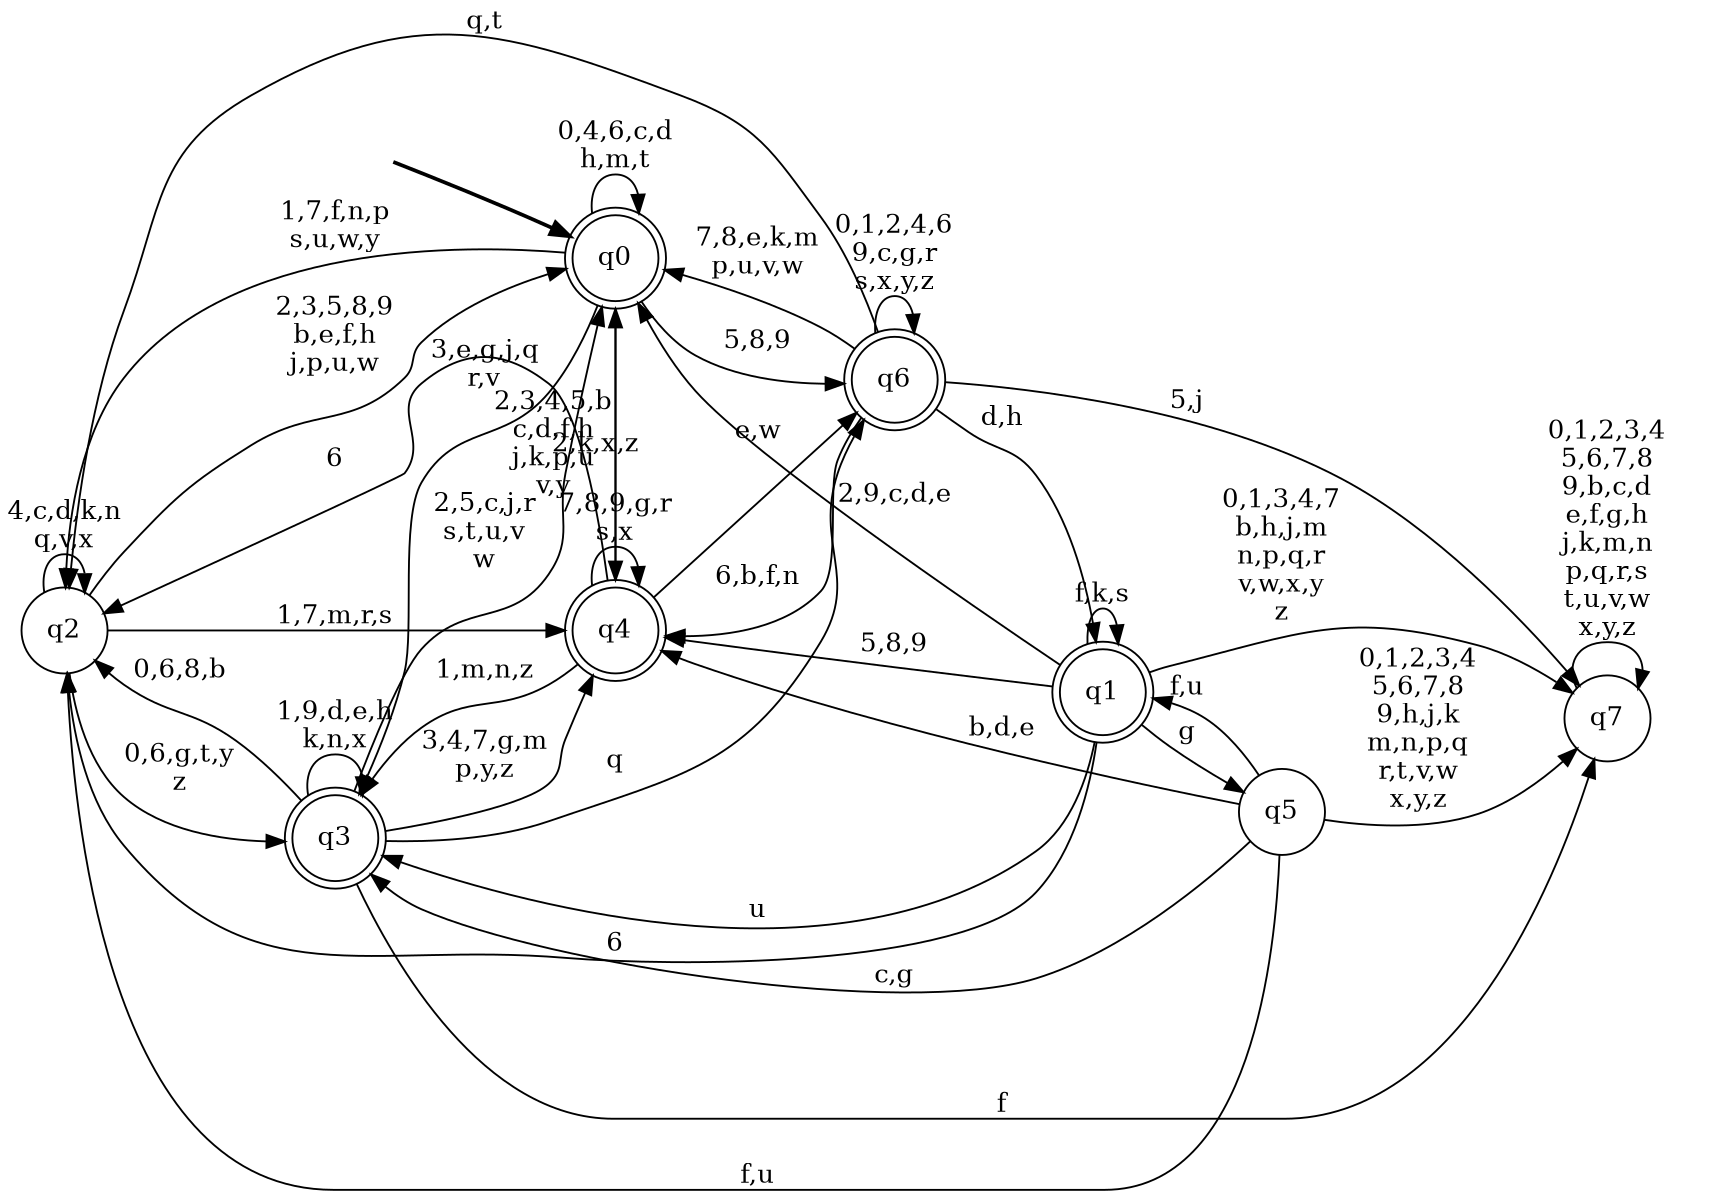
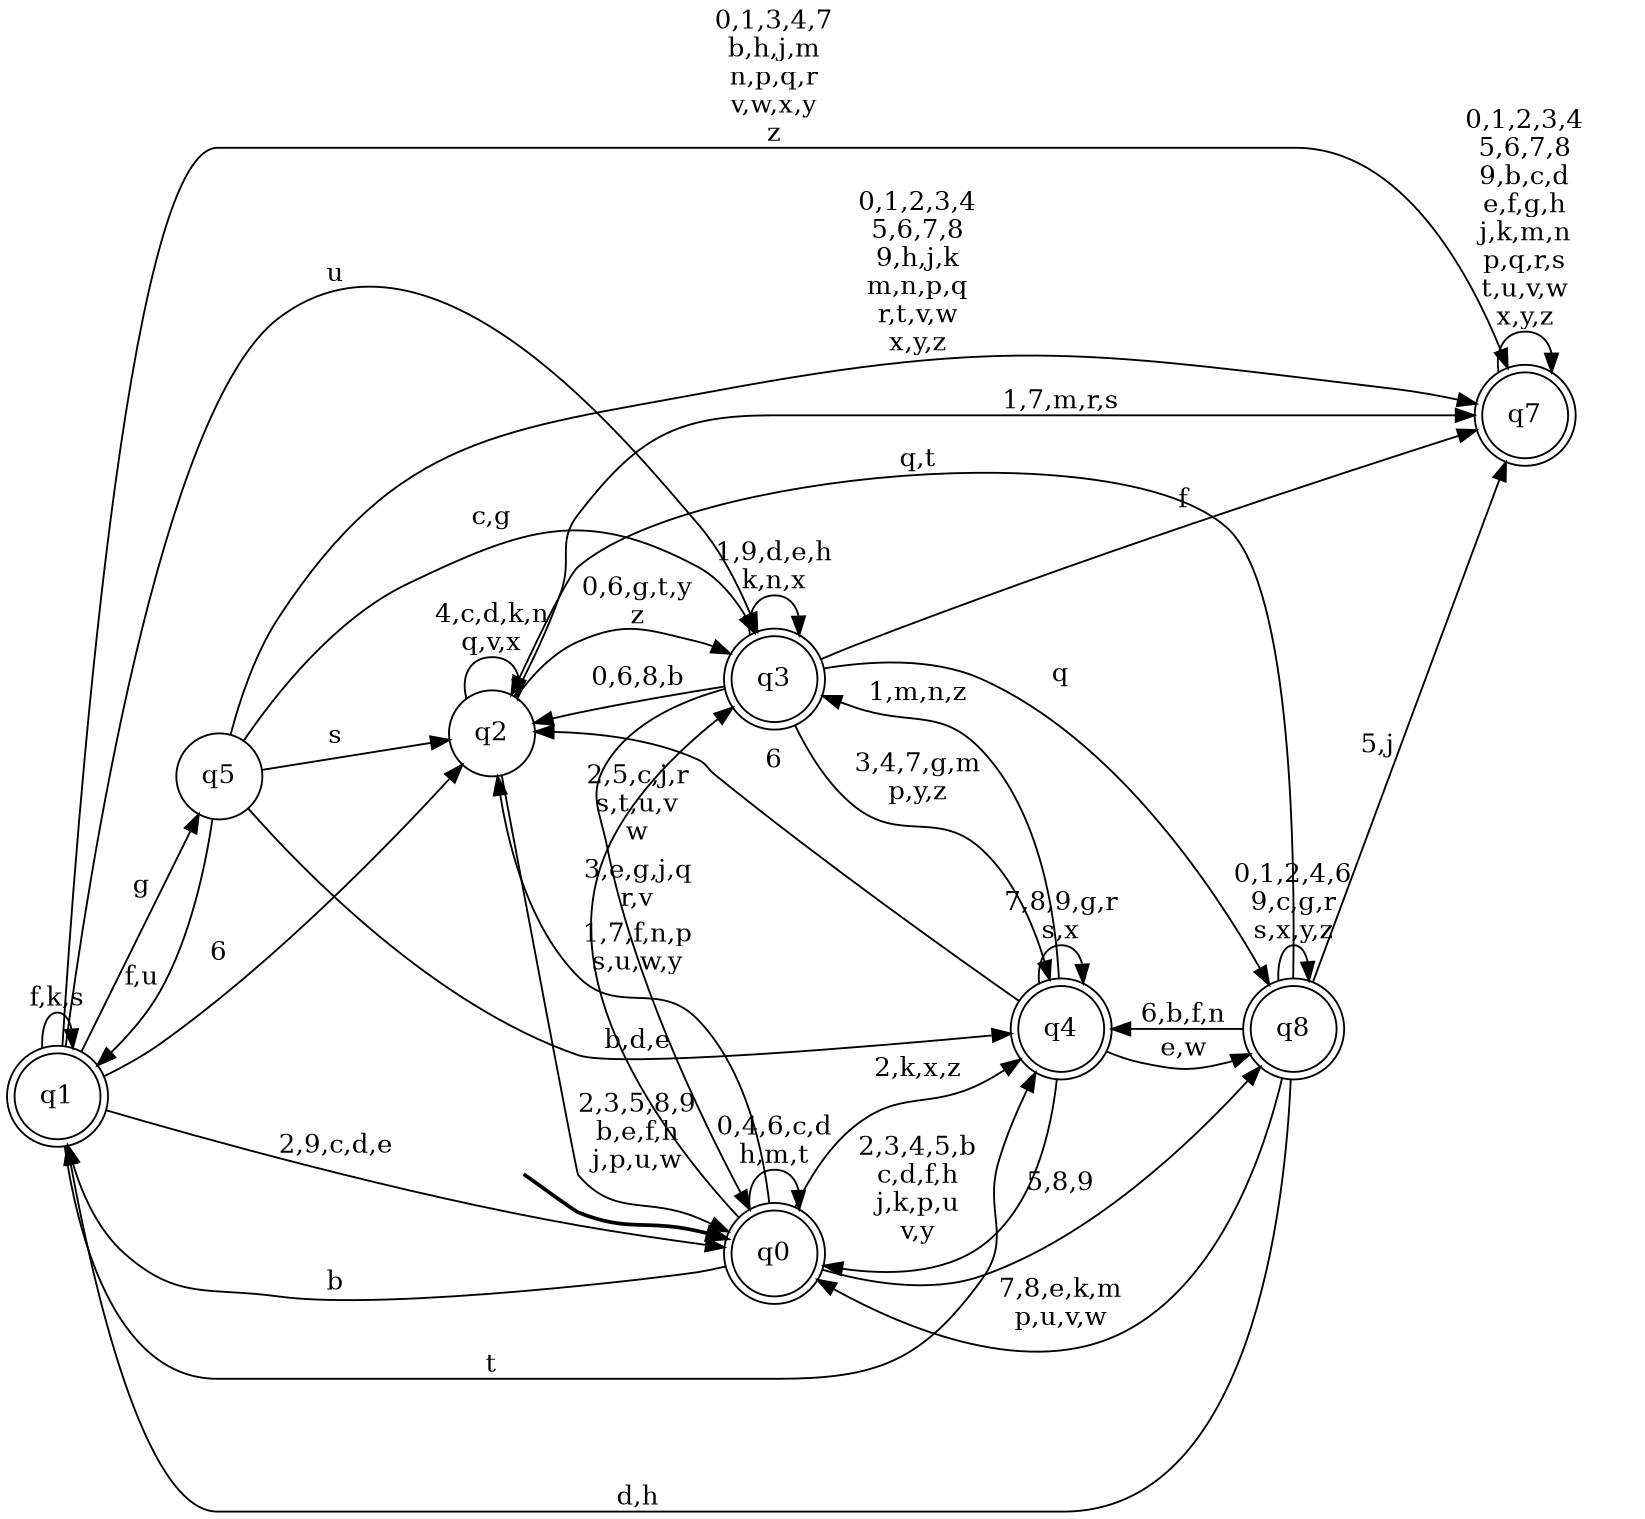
(895, 380) -> (1294, 1029)
(327, 630) -> (901, 415)
(895, 645) -> (492, 1365)
(1607, 718) -> (1525, 415)
(758, 1176) -> (336, 736)
none -> (369, 1300)
